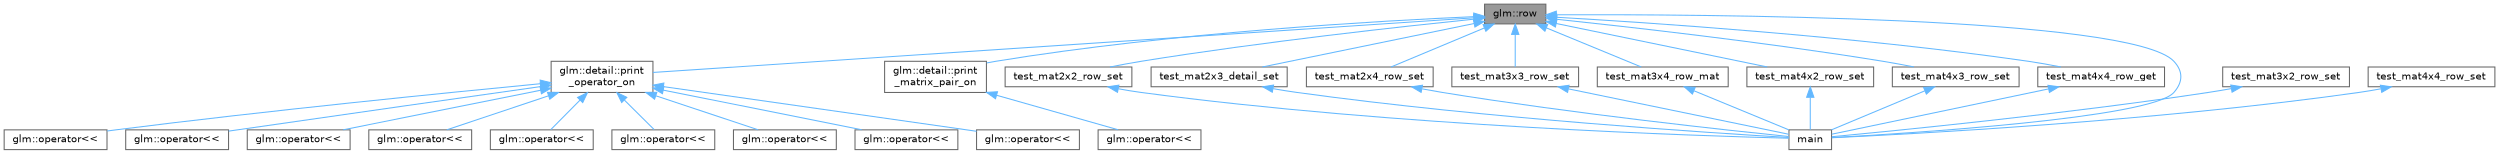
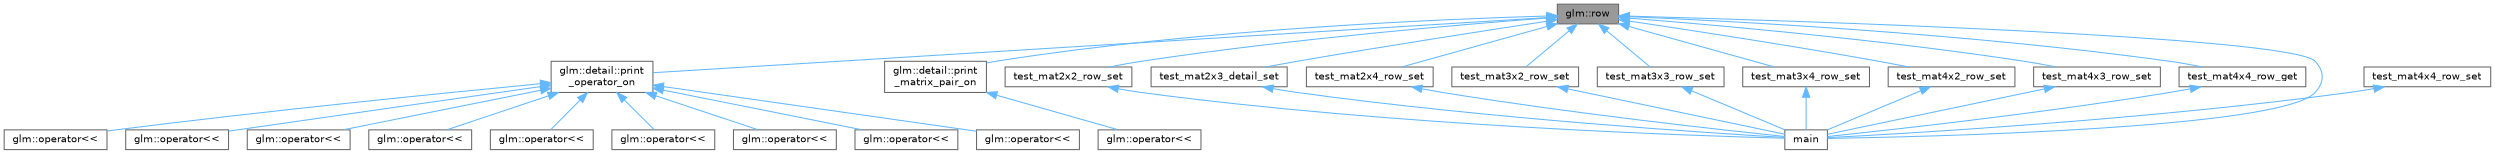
none -> (1547, 49)
(1663, 77) -> (1806, 77)
